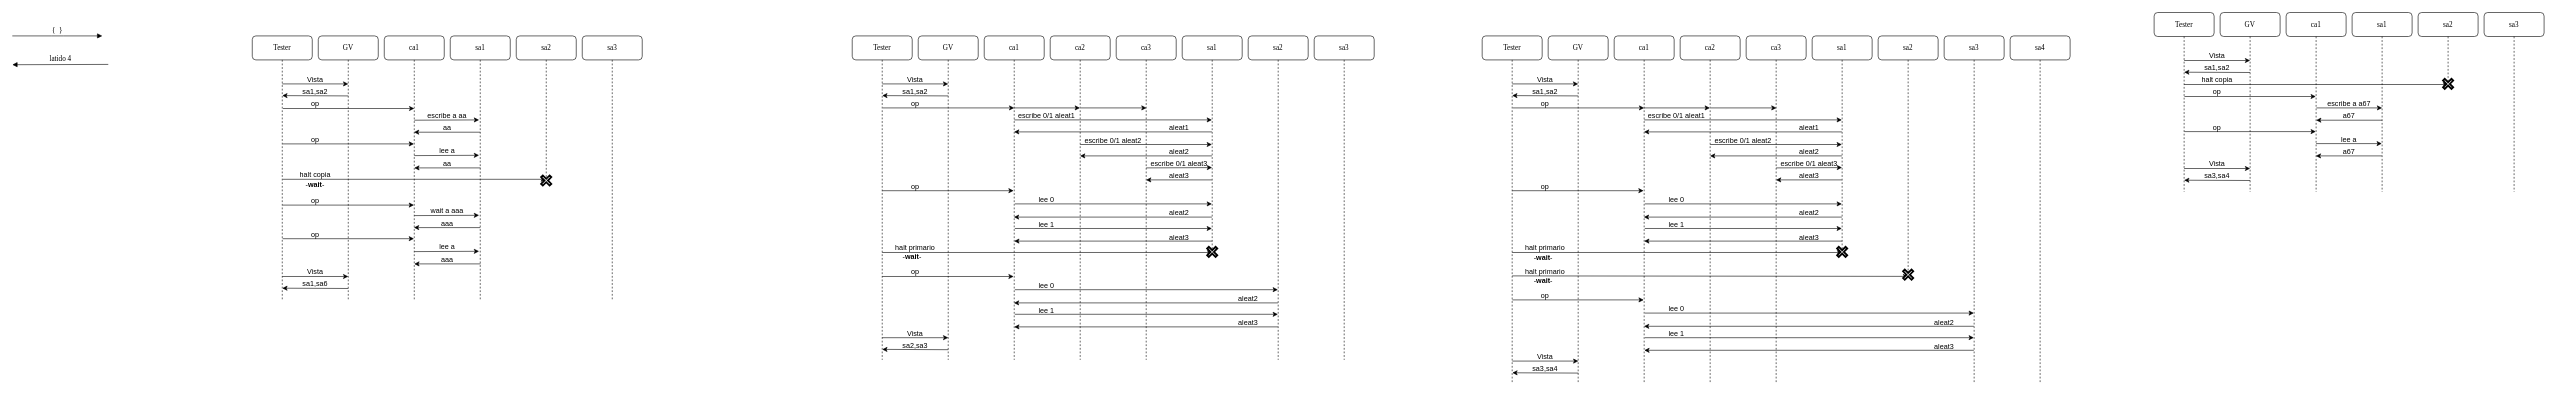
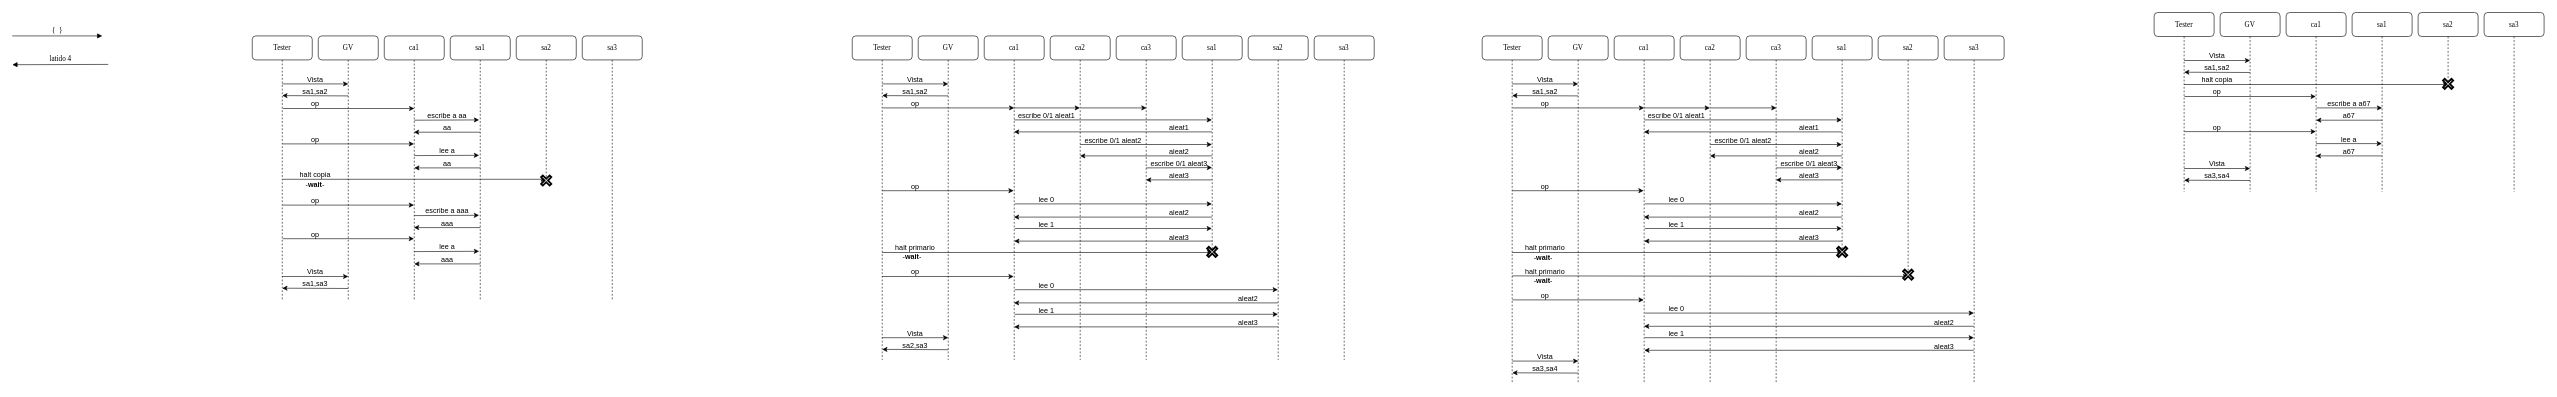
(2040, 210) -> none
(447, 211) -> (447, 211)
(315, 284) -> (315, 284)
